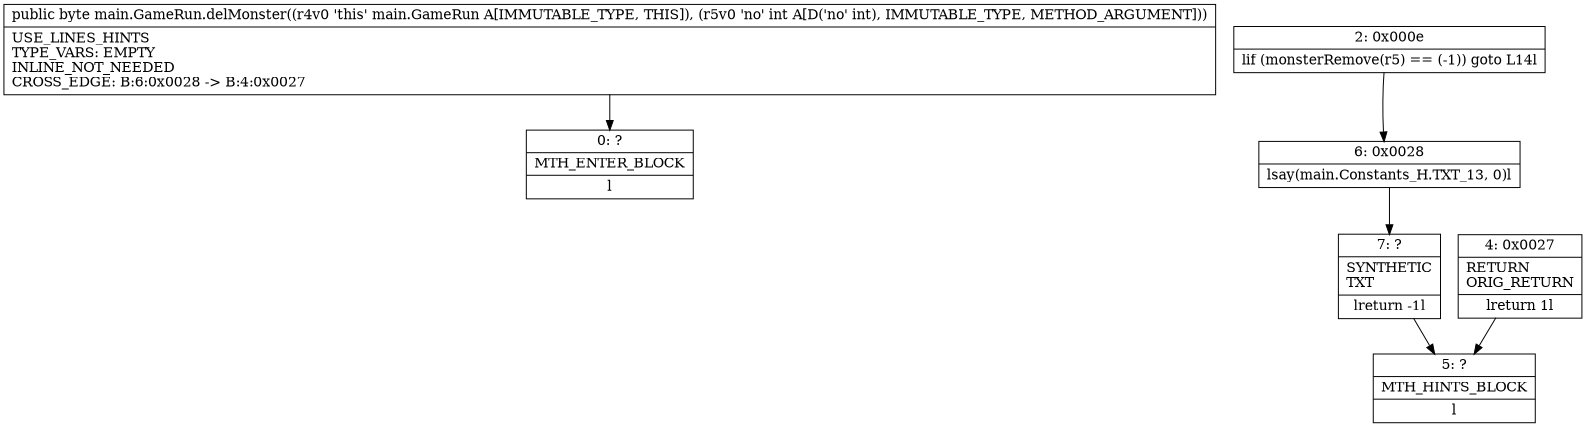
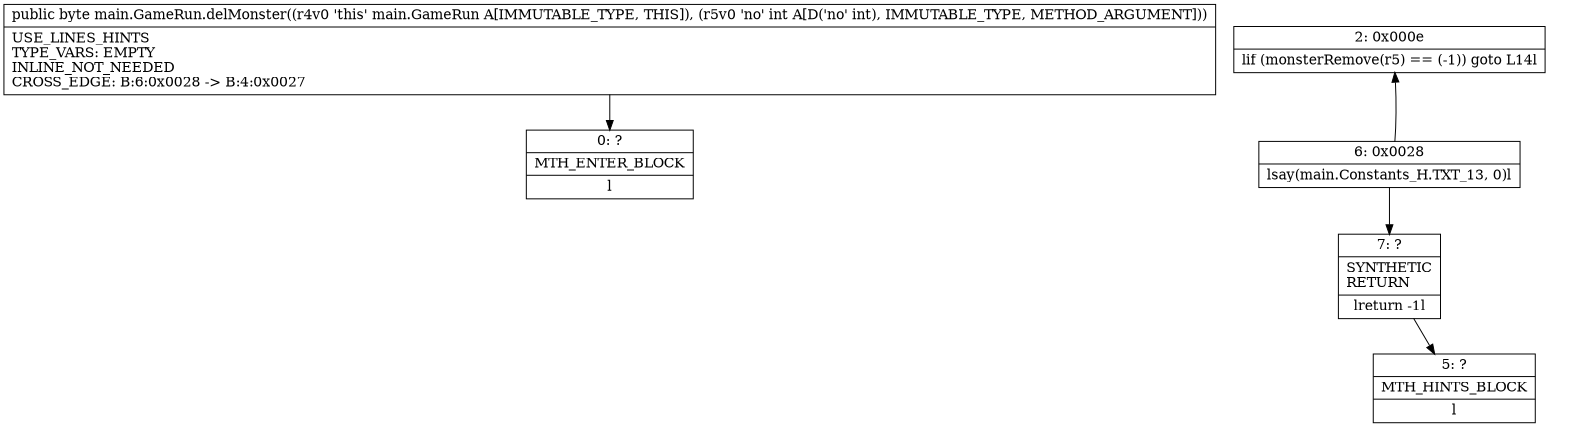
(1383, 102) -> (1396, 112)
(1520, 276) -> none
(1360, 283) -> (1378, 283)
